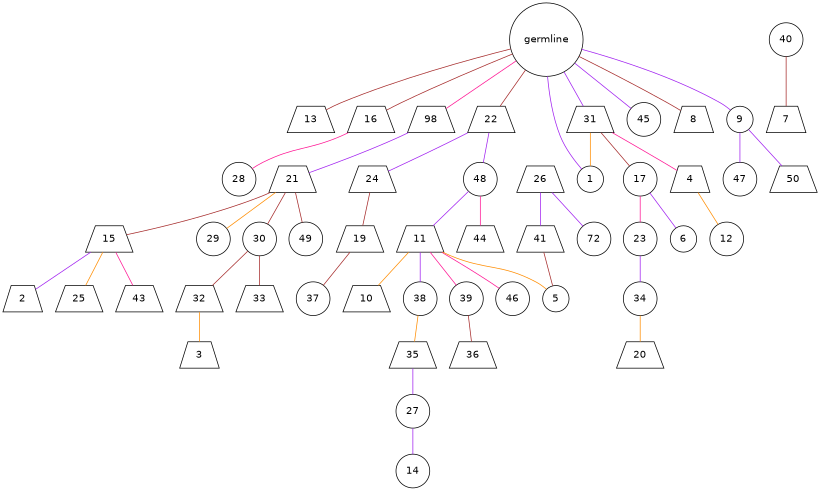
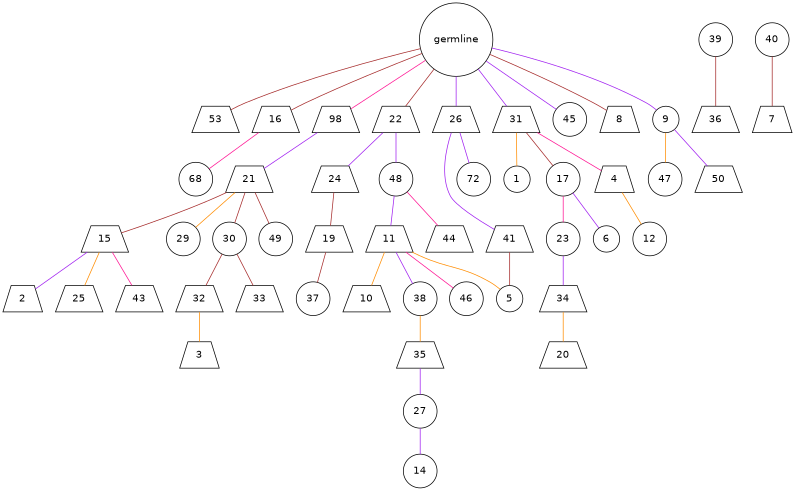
(311, 119) -> (216, 119)
(557, 126) -> (456, 91)
(740, 148) -> (666, 148)
(239, 179) -> (196, 179)
(443, 269) -> none
(640, 299) -> (563, 299)
